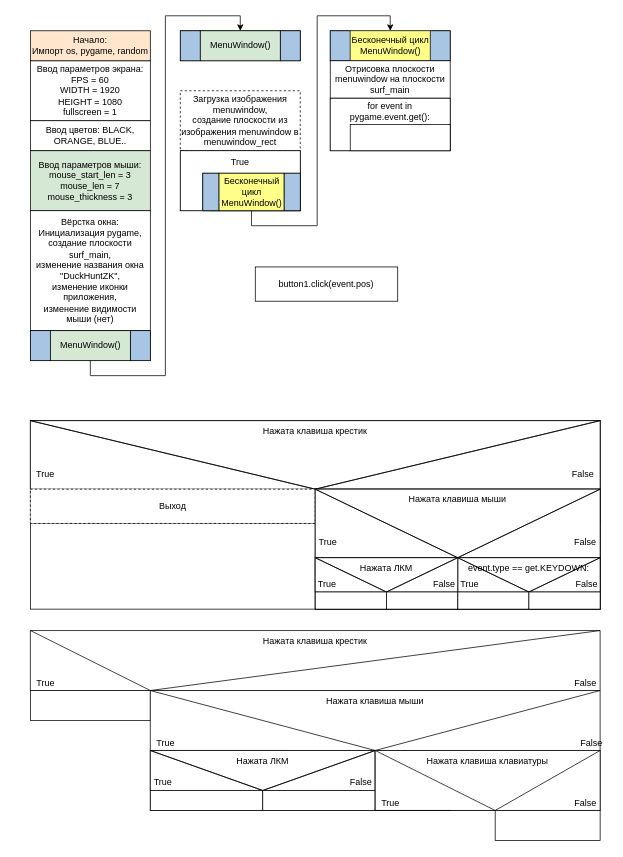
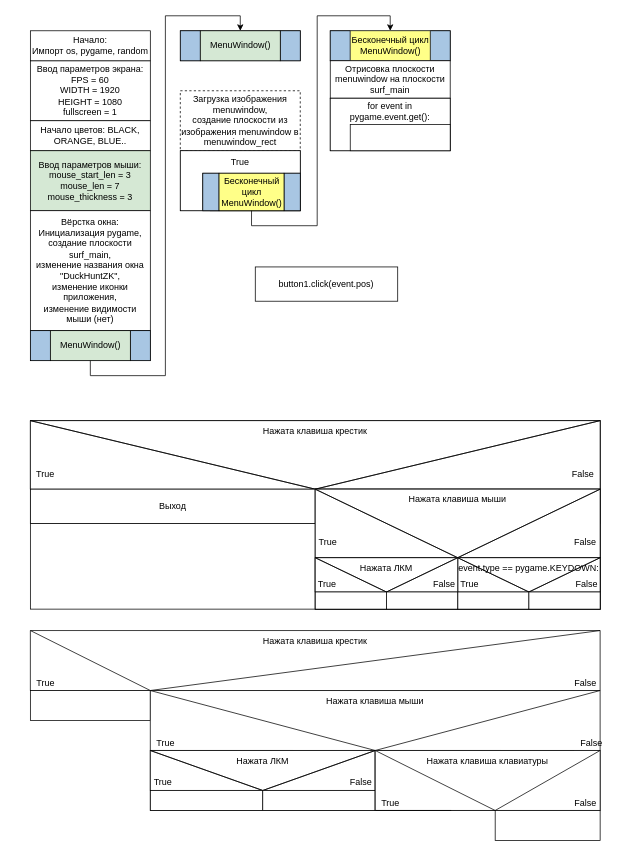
(90, 45) -> (90, 45)
(90, 135) -> (90, 135)
(173, 506) -> (173, 506)
(529, 568) -> (529, 568)
